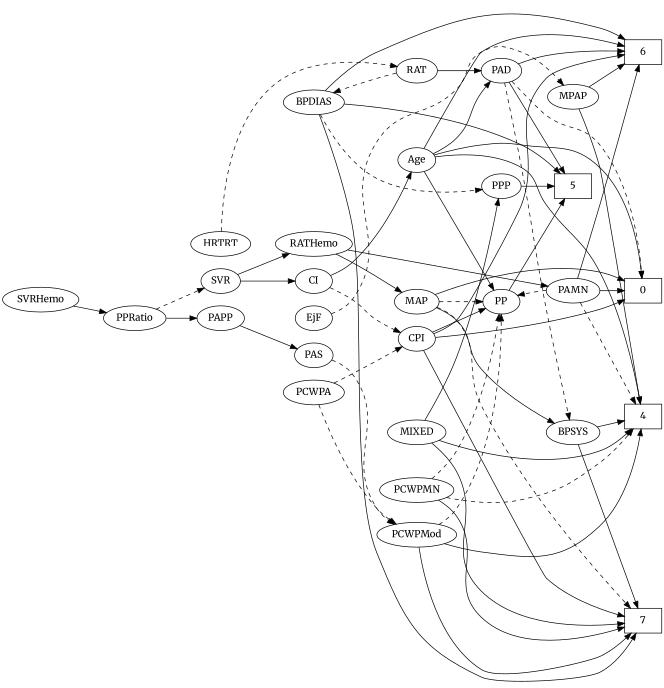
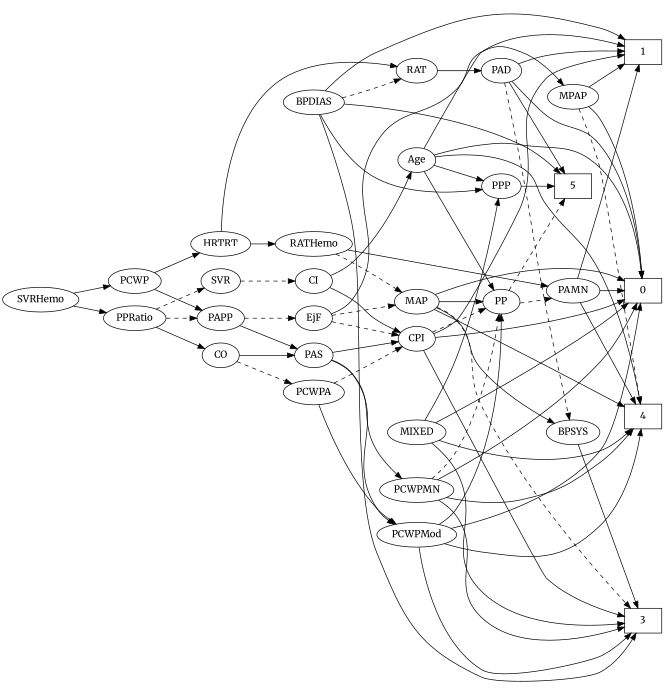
(643, 52) -> (643, 52)
(368, 81) -> (368, 90)
(260, 99) -> (260, 99)
(391, 126) -> (391, 126)
(464, 129) -> (455, 172)
(607, 155) -> (607, 155)
(383, 181) -> (383, 181)
none -> (627, 185)
(615, 251) -> (615, 251)
(531, 254) -> (531, 254)
(260, 265) -> (259, 244)
(362, 268) -> (362, 268)
none -> (135, 281)
(264, 281) -> (264, 281)
(535, 292) -> (532, 302)
(457, 302) -> (457, 302)
(363, 308) -> (370, 315)
none -> (353, 312)
(178, 318) -> (178, 318)
none -> (266, 318)
(464, 318) -> (464, 318)
none -> (363, 328)
none -> (364, 347)
(606, 350) -> (605, 348)
none -> (221, 355)
none -> (531, 369)
none -> (549, 408)
(608, 425) -> (527, 356)
(489, 430) -> (489, 430)
(366, 437) -> (366, 437)
none -> (371, 438)
none -> (592, 459)
(348, 467) -> (348, 467)
(547, 493) -> (522, 500)
(643, 621) -> (643, 621)
